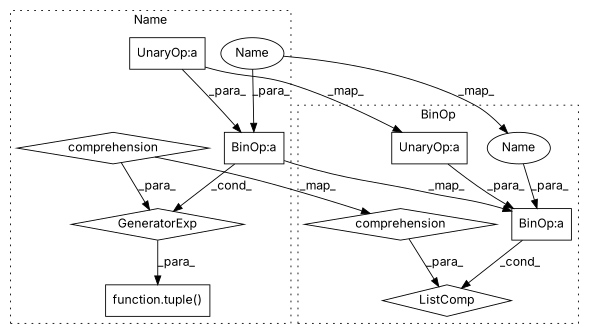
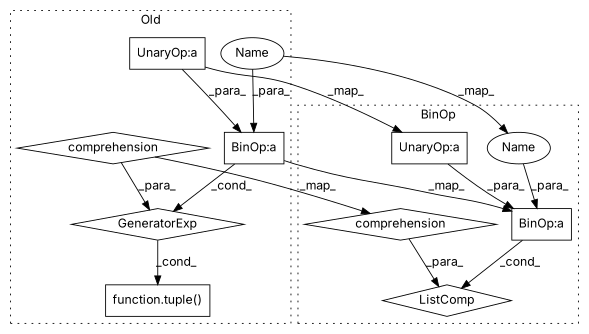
(151, 21) -> (151, 21)
(177, 262) -> (177, 262)
